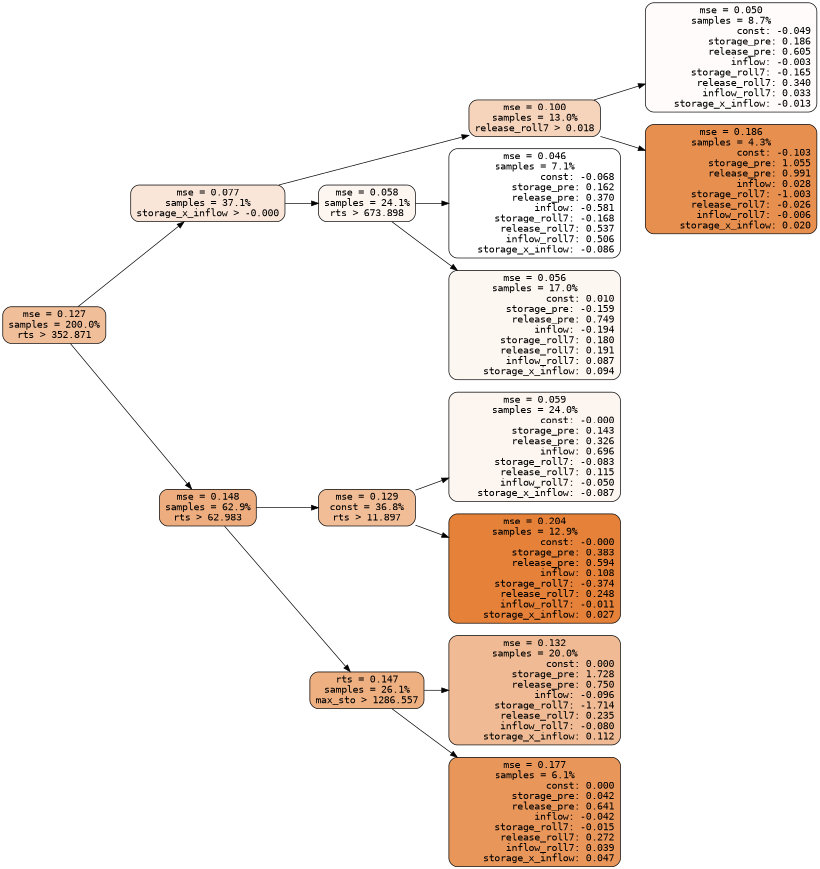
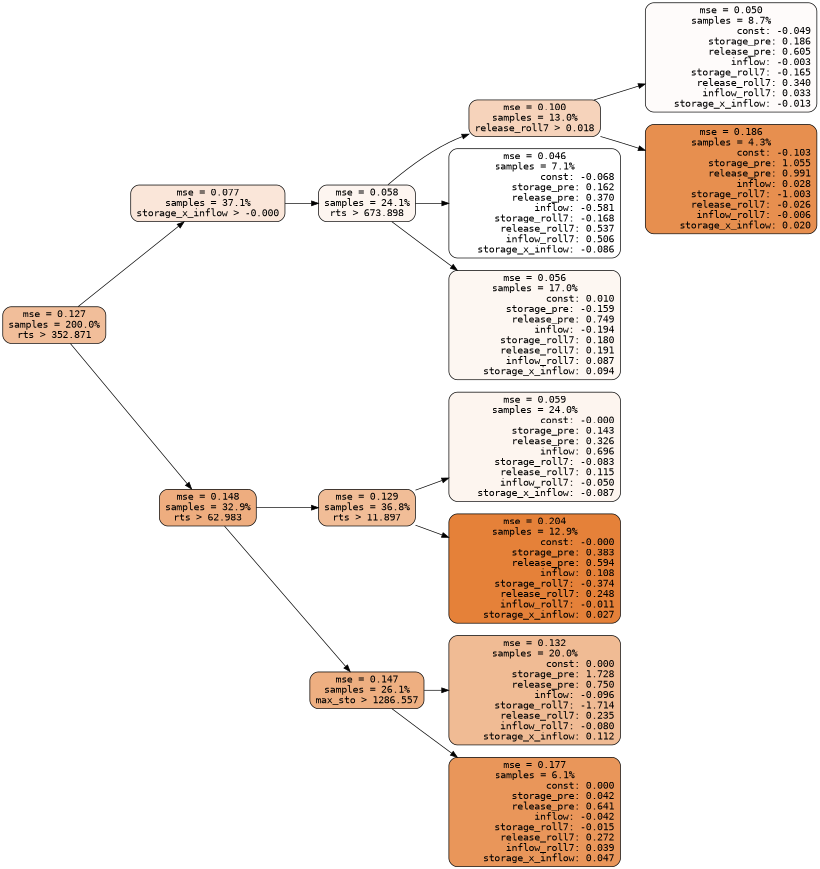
(370, 161) -> (423, 158)
(208, 508) -> (208, 508)
(367, 508) -> (367, 508)
(367, 690) -> (367, 690)
